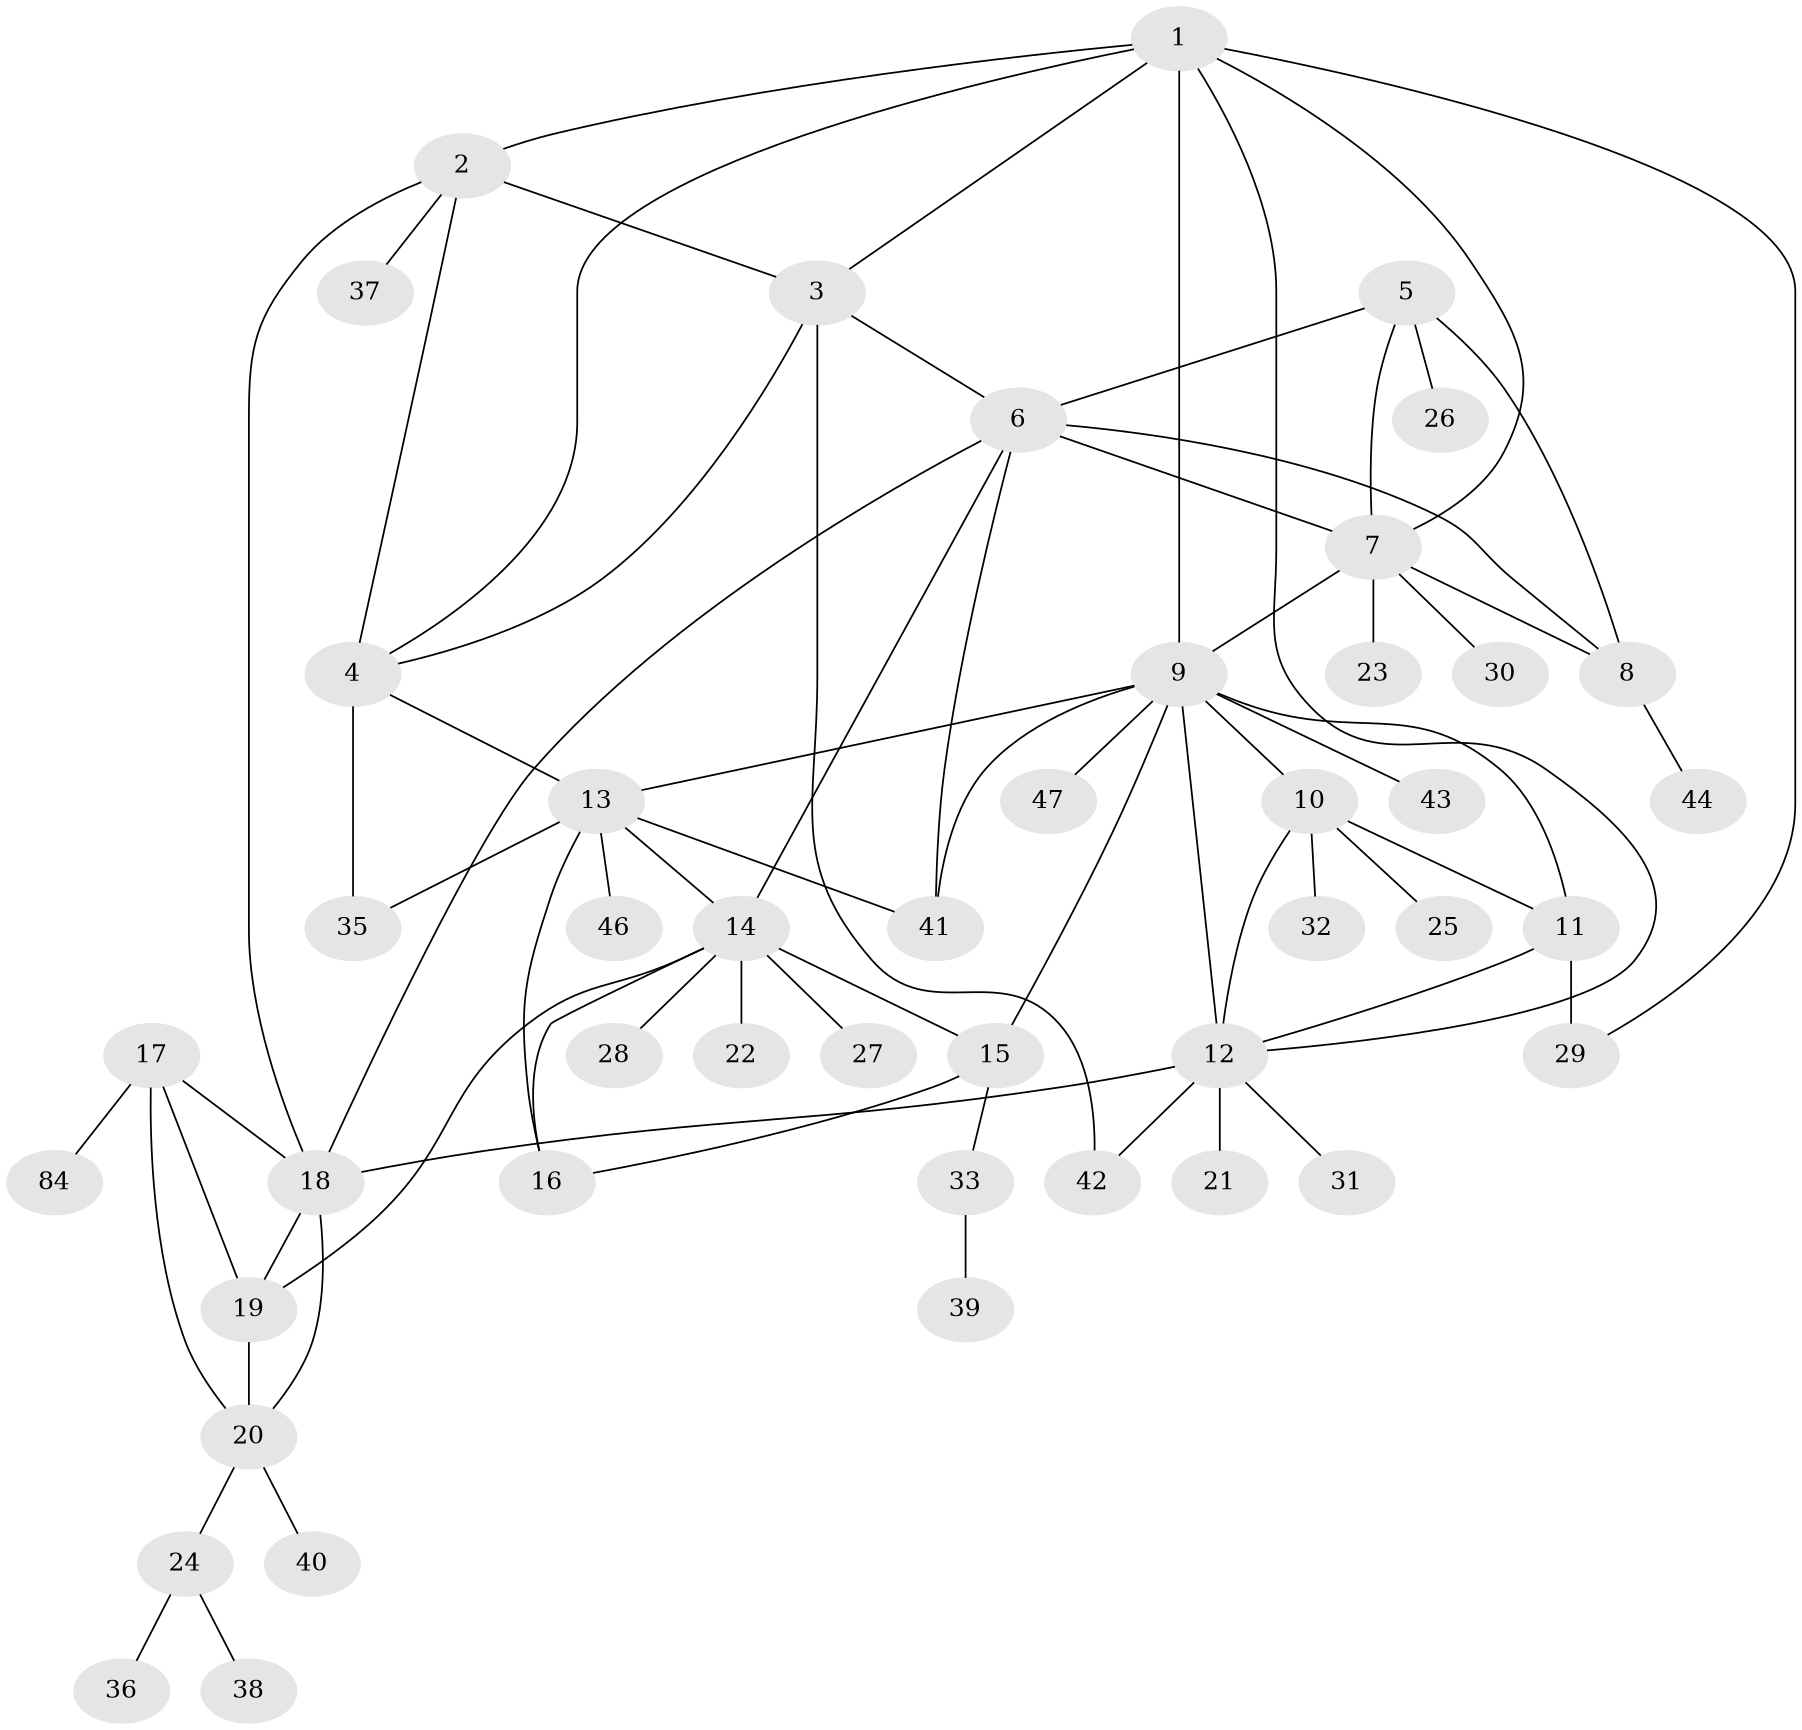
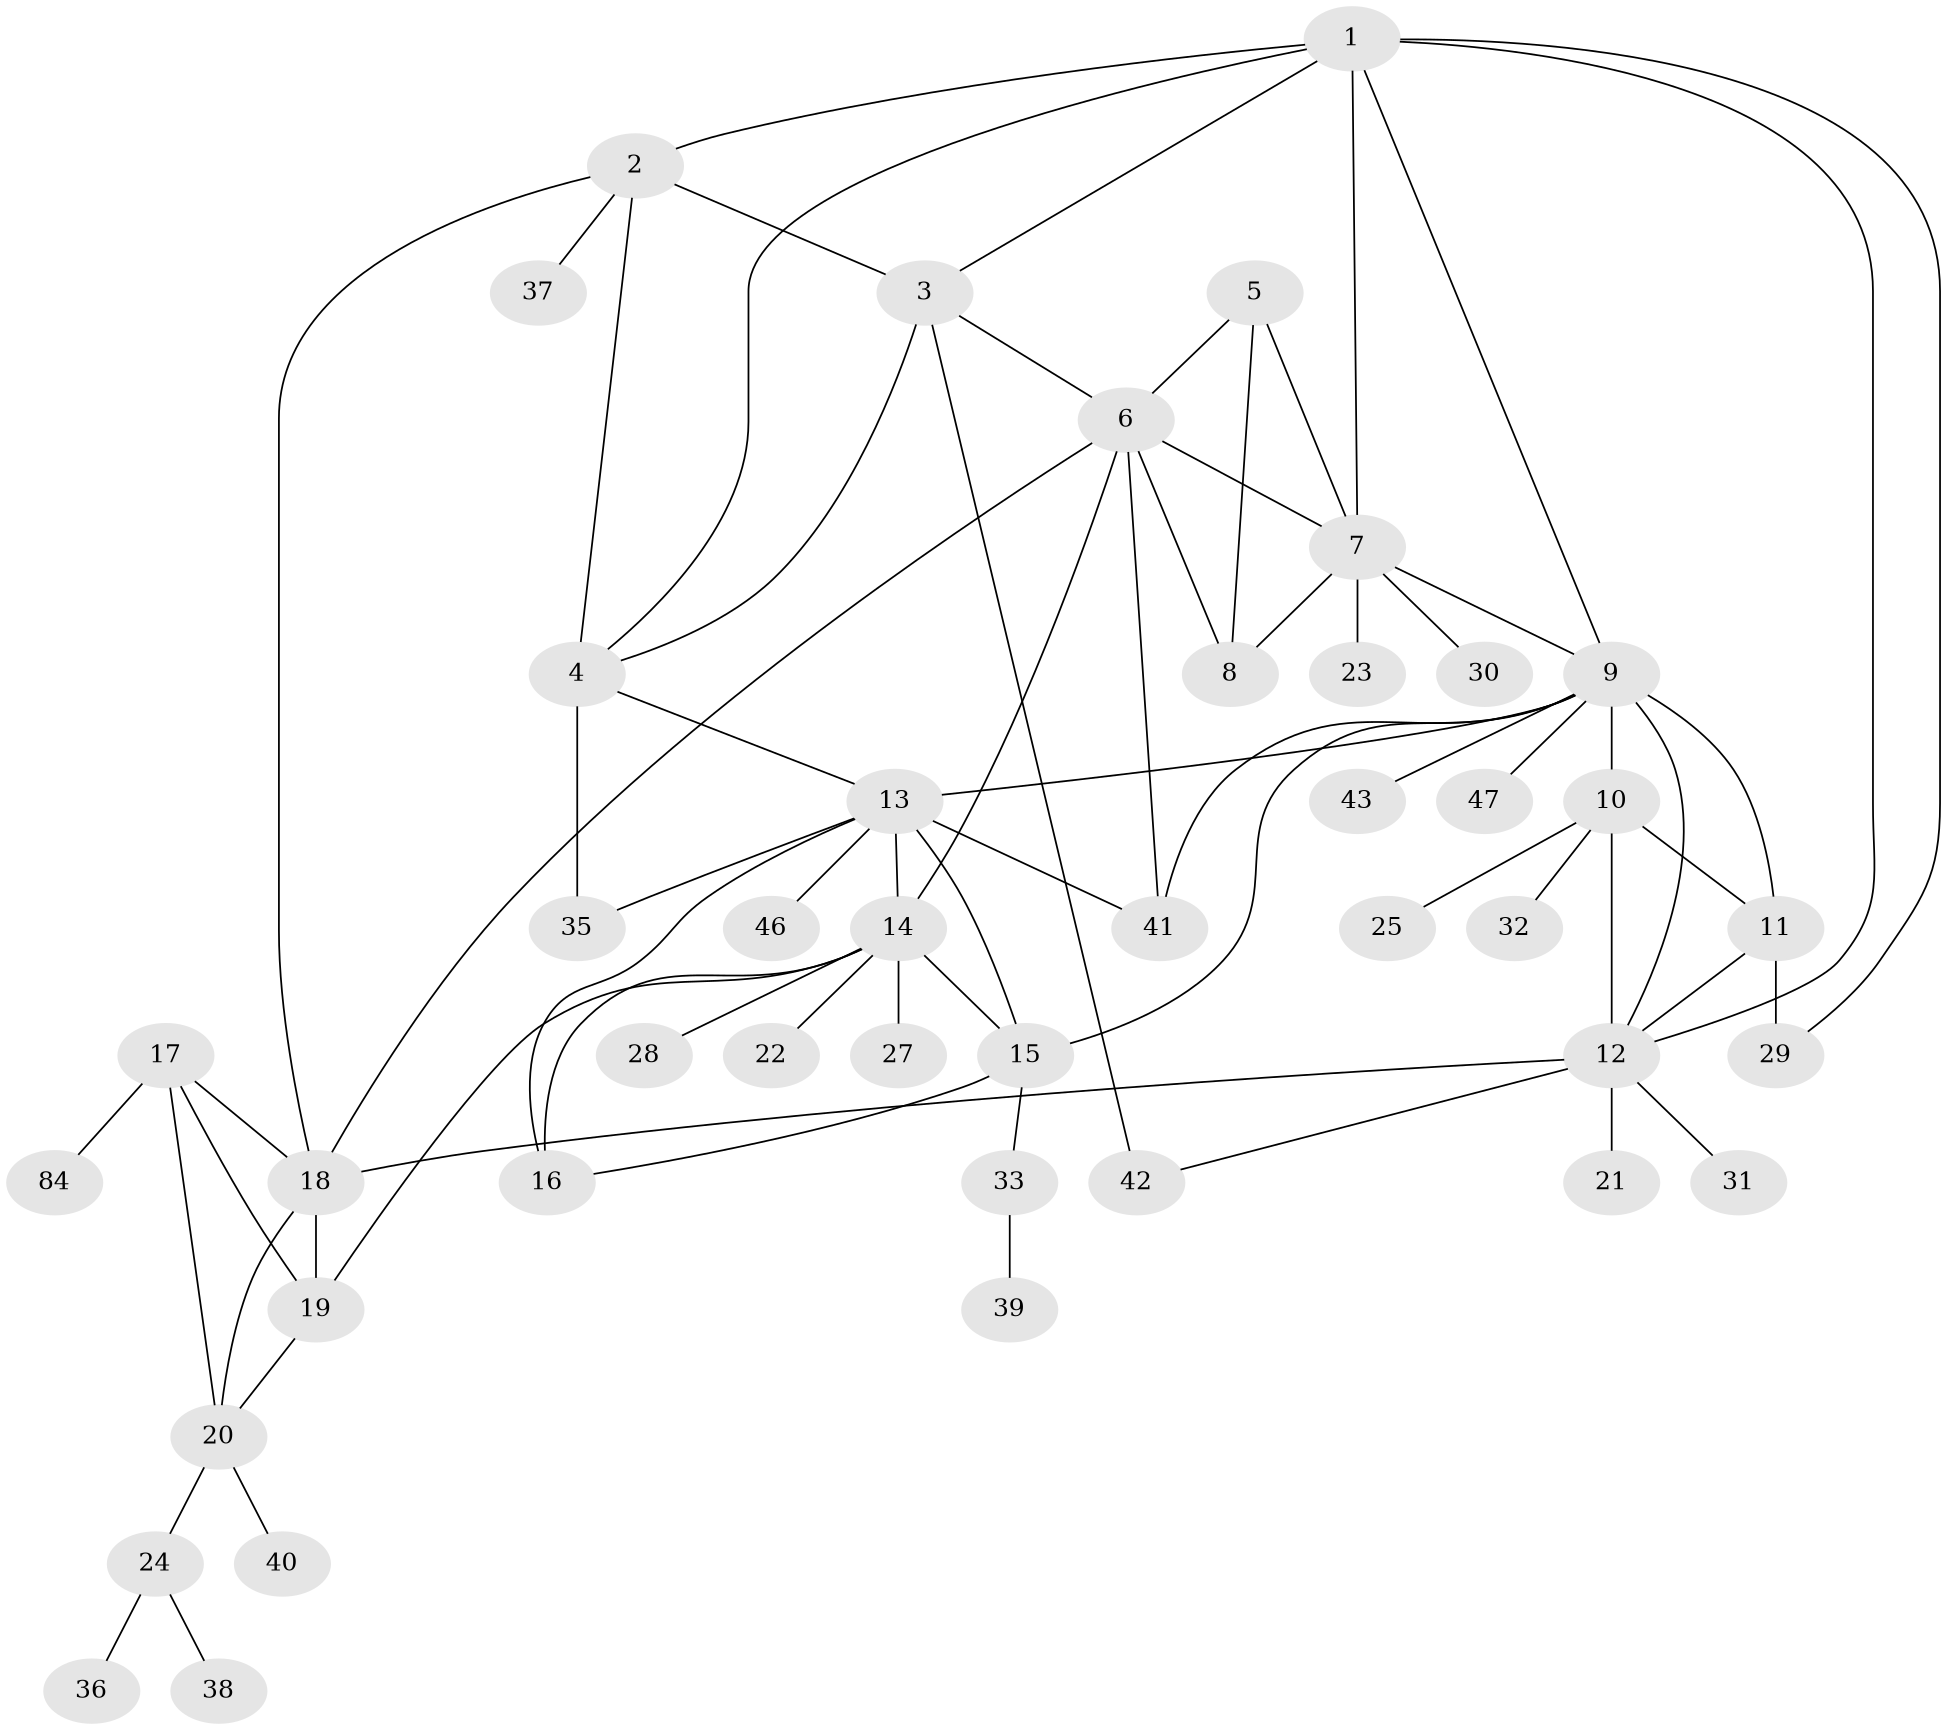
(1440, 420) -> none
(1698, 801) -> none
none -> (975, 922)
